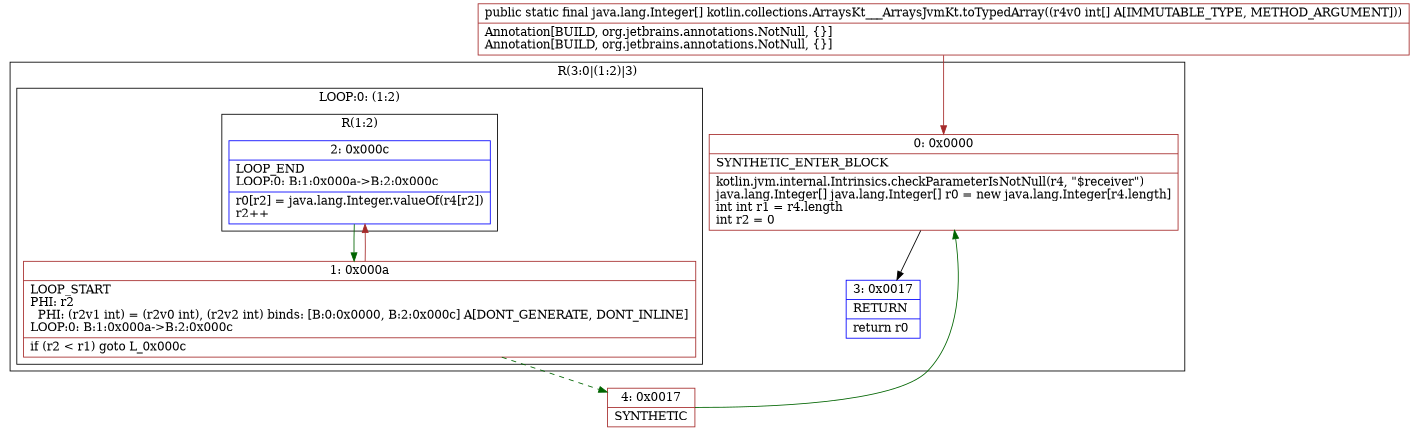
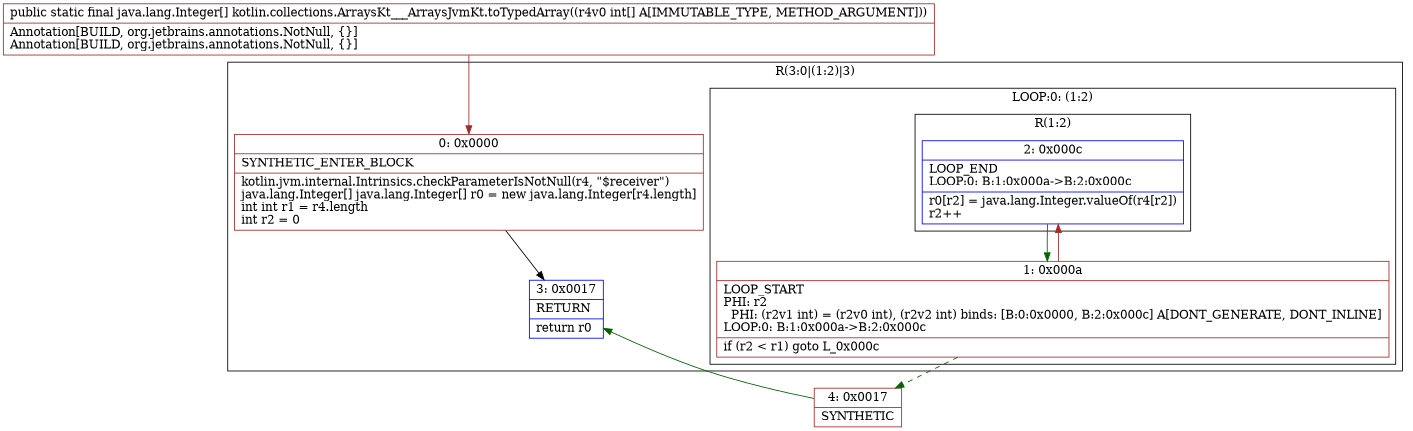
(883, 392) -> (726, 377)
